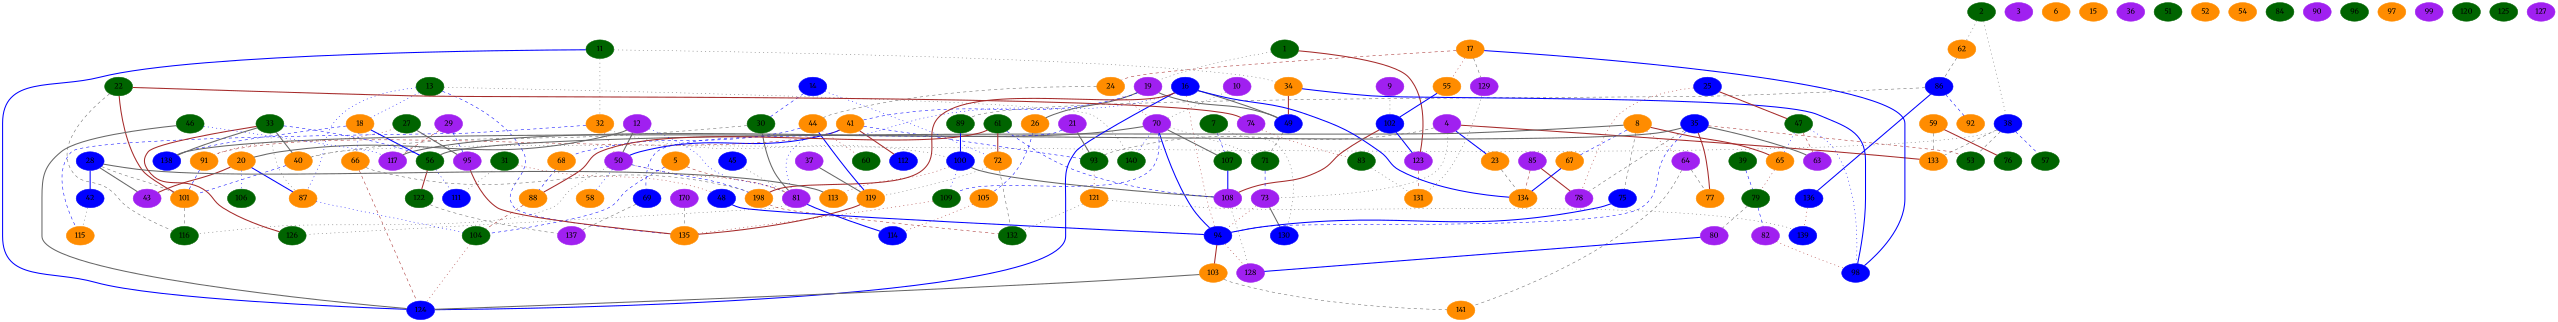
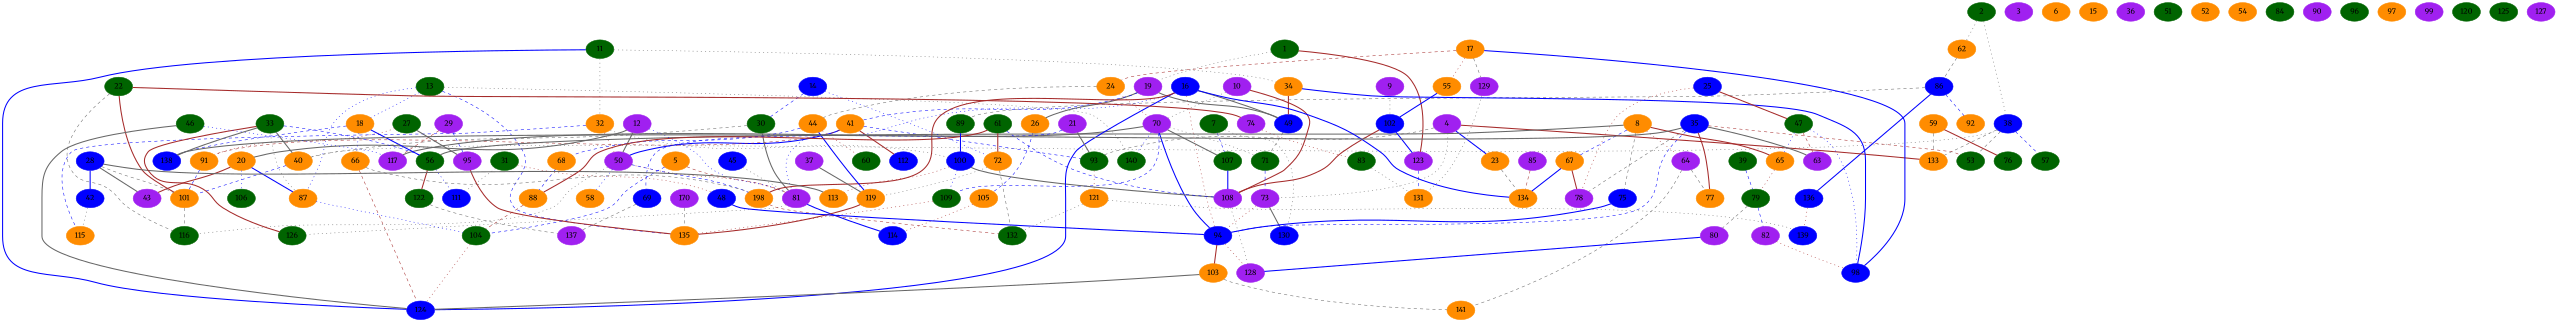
none -> (1308, 131)
(1556, 180) -> (1574, 180)
(1418, 184) -> (1418, 184)
